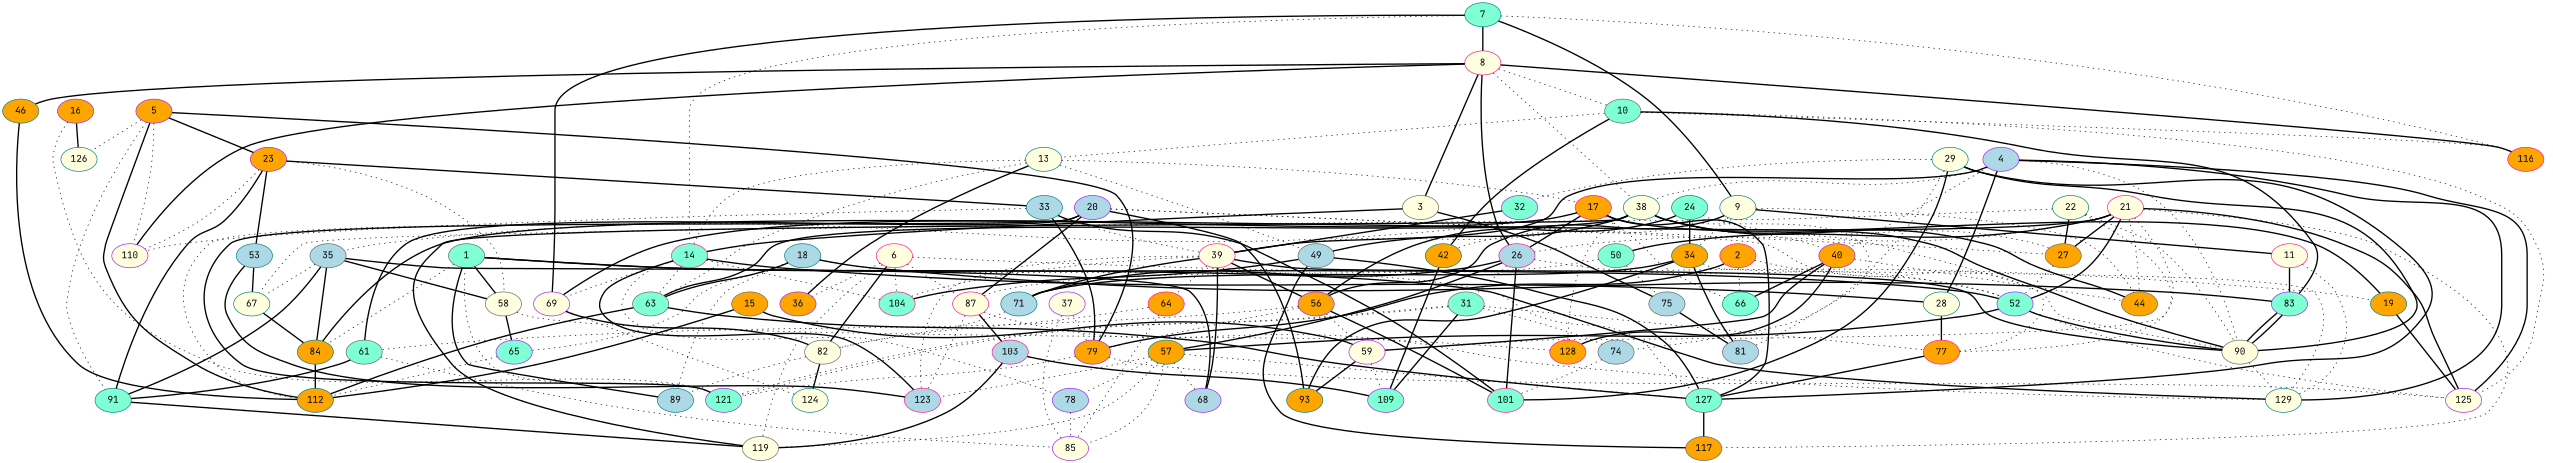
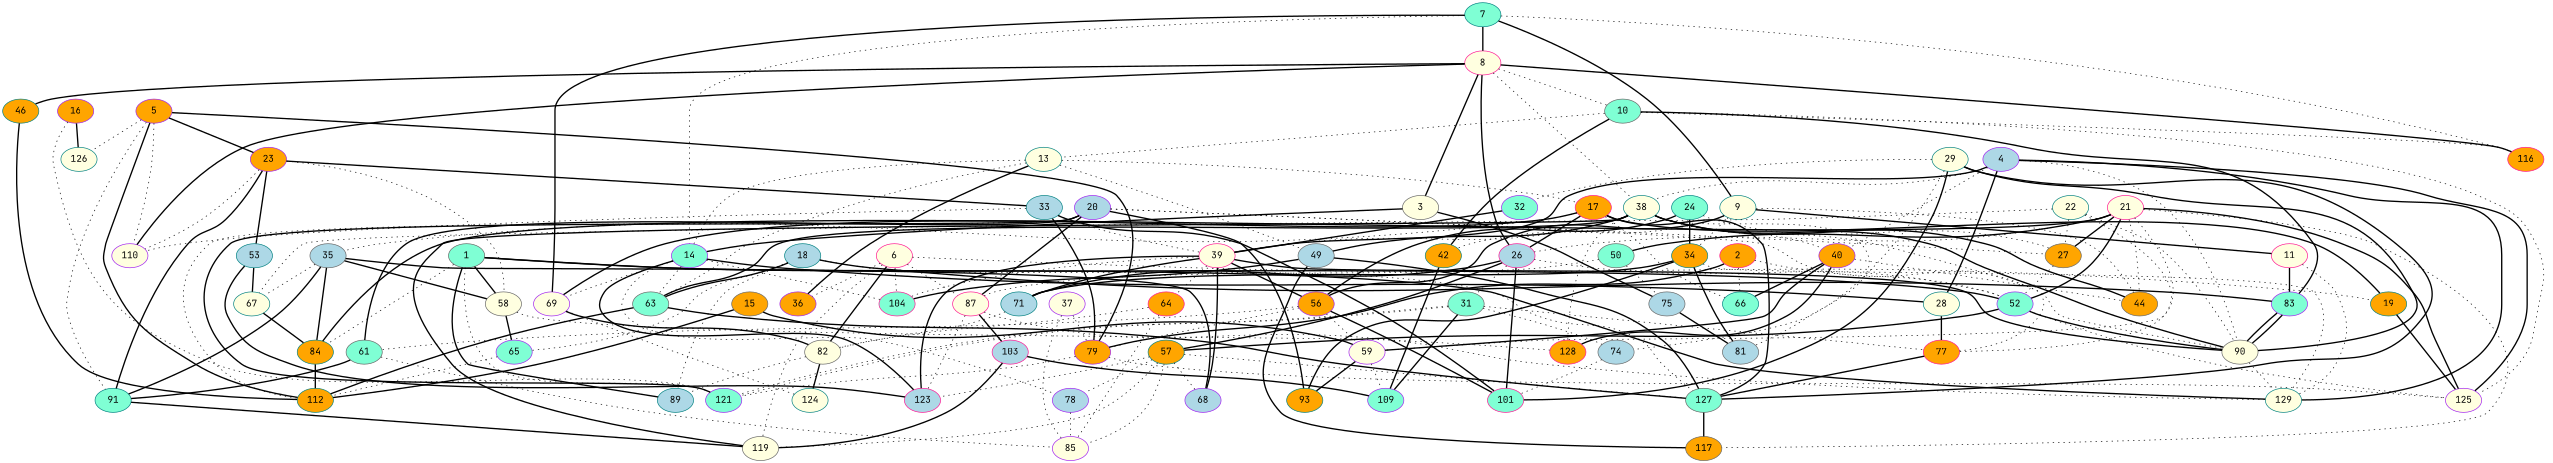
(2067, 232) -> (2067, 232)
(690, 256) -> (690, 256)
(1091, 259) -> (1091, 259)
